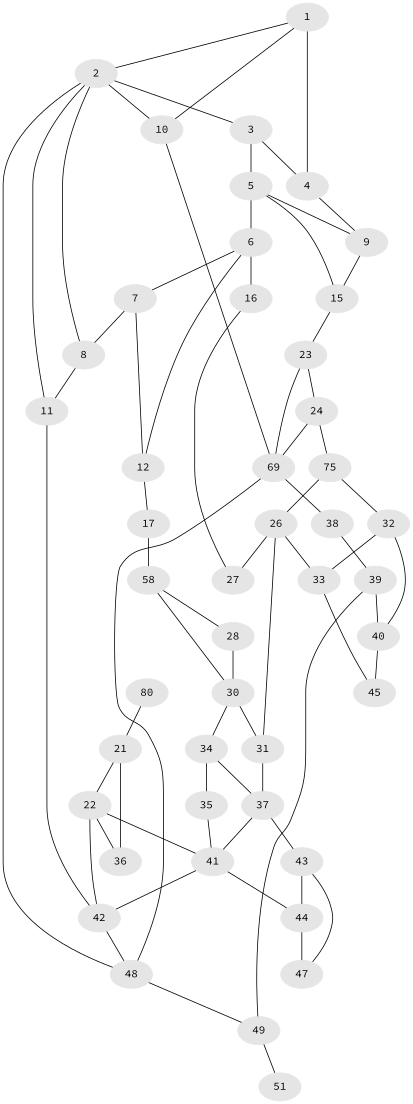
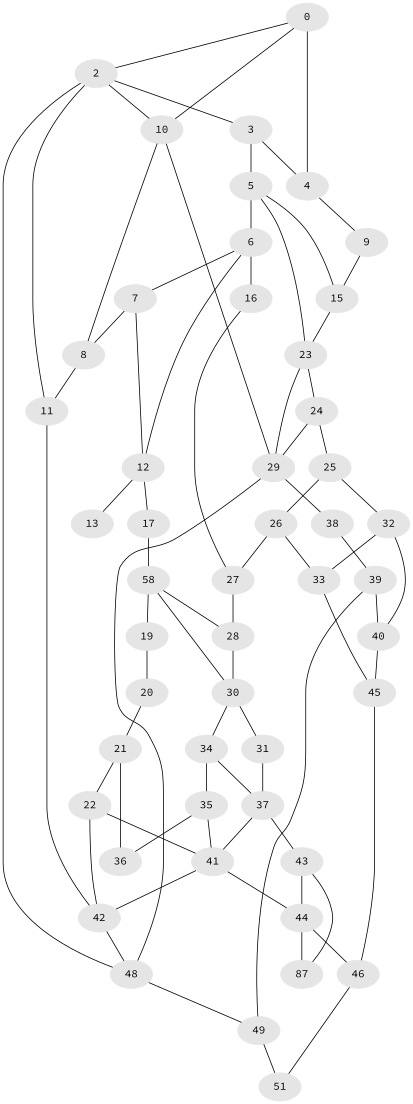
(307, 17) -> (307, 17)
(63, 213) -> (122, 242)
(309, 214) -> (292, 267)
(274, 468) -> (274, 468)
(330, 468) -> (330, 468)
none -> (92, 524)
none -> (233, 608)
(269, 636) -> none
none -> (147, 637)
(147, 693) -> (147, 693)
(105, 834) -> (169, 830)
(302, 974) -> (302, 974)
none -> (358, 974)
